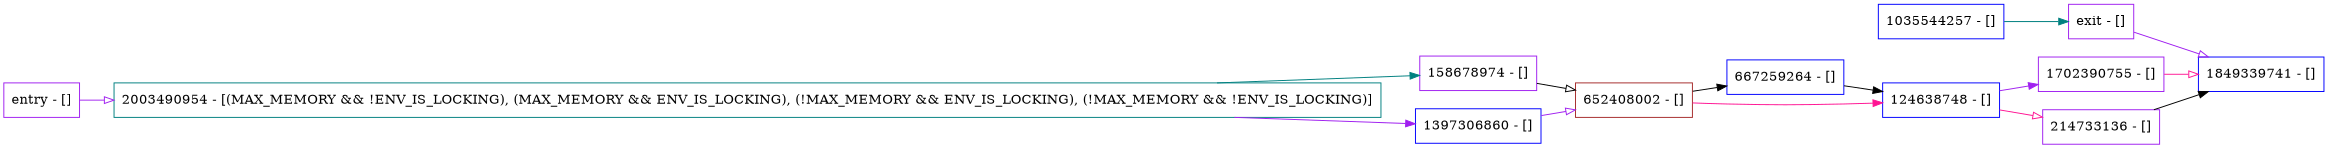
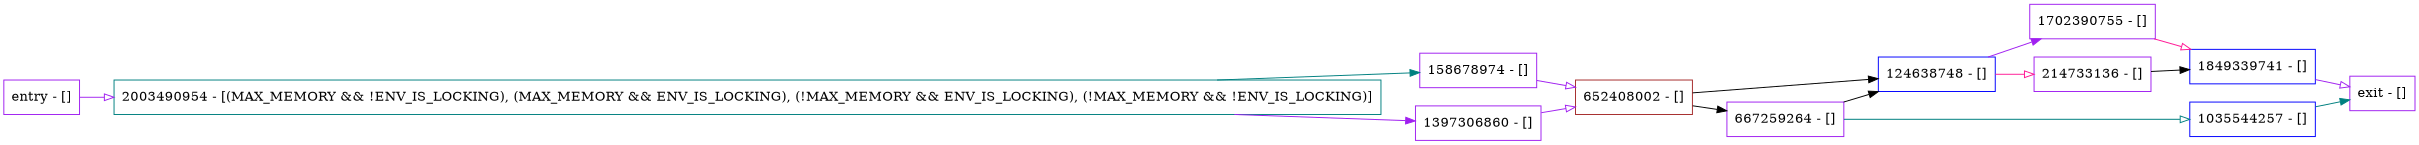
(2167, 43) -> (2328, 82)
(1785, 77) -> (1785, 119)
(1551, 86) -> (1551, 83)
(1783, 105) -> (1781, 86)
none -> (2012, 119)
(1478, 126) -> (1478, 123)
